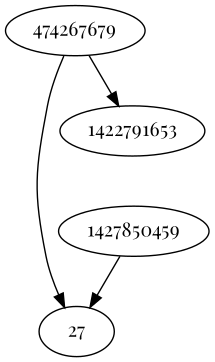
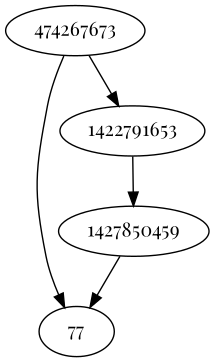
(75, 31) -> (75, 31)
none -> (133, 174)
(77, 332) -> (77, 332)
